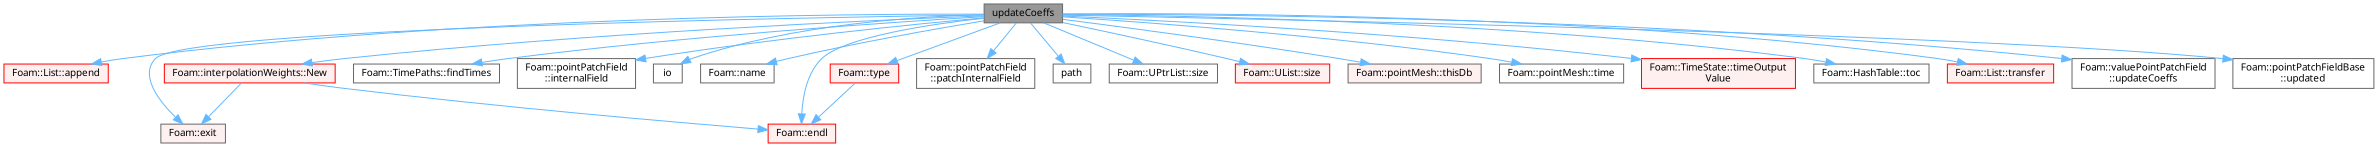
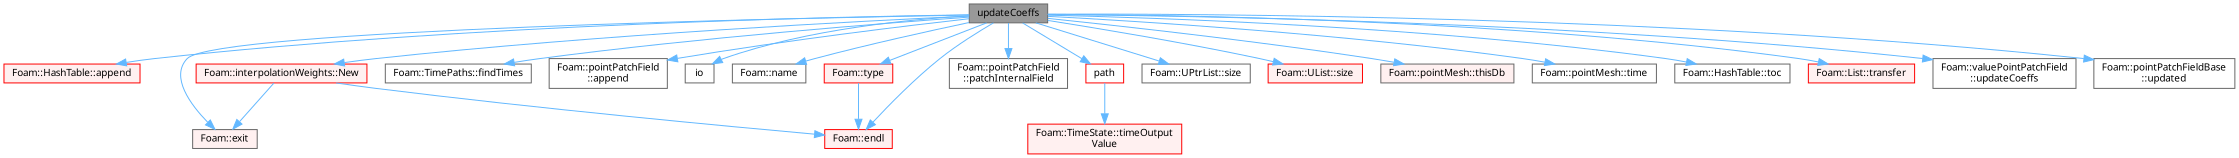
(1347, 33) -> (1105, 98)
(56, 73) -> (72, 73)
(576, 73) -> (608, 73)
(1072, 73) -> (1105, 73)
